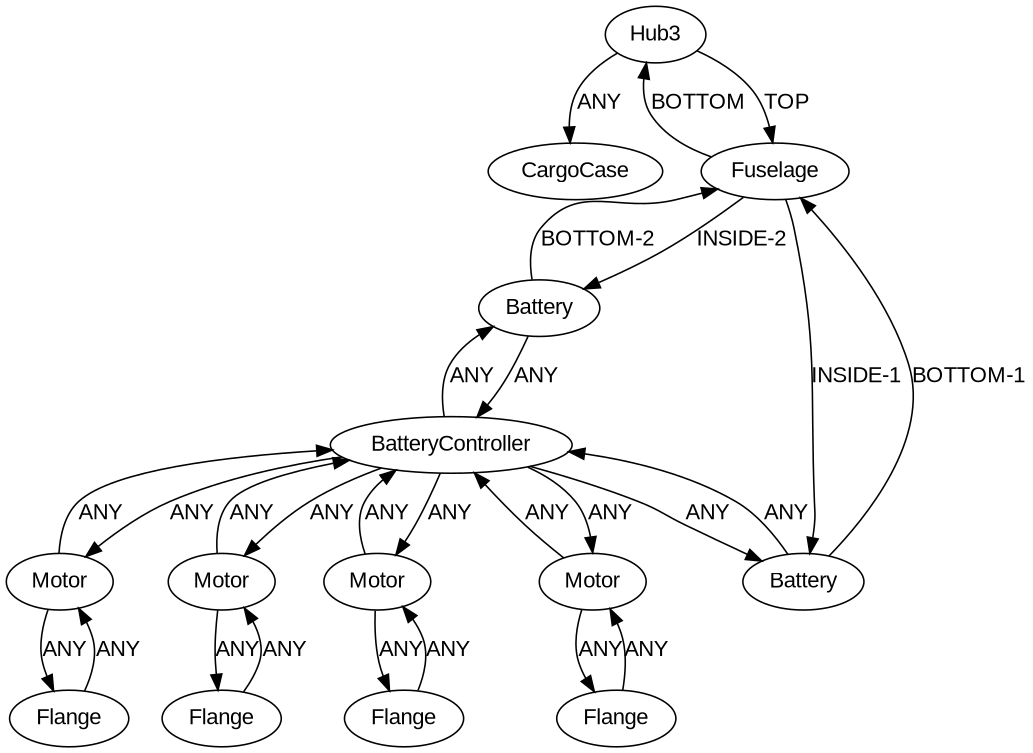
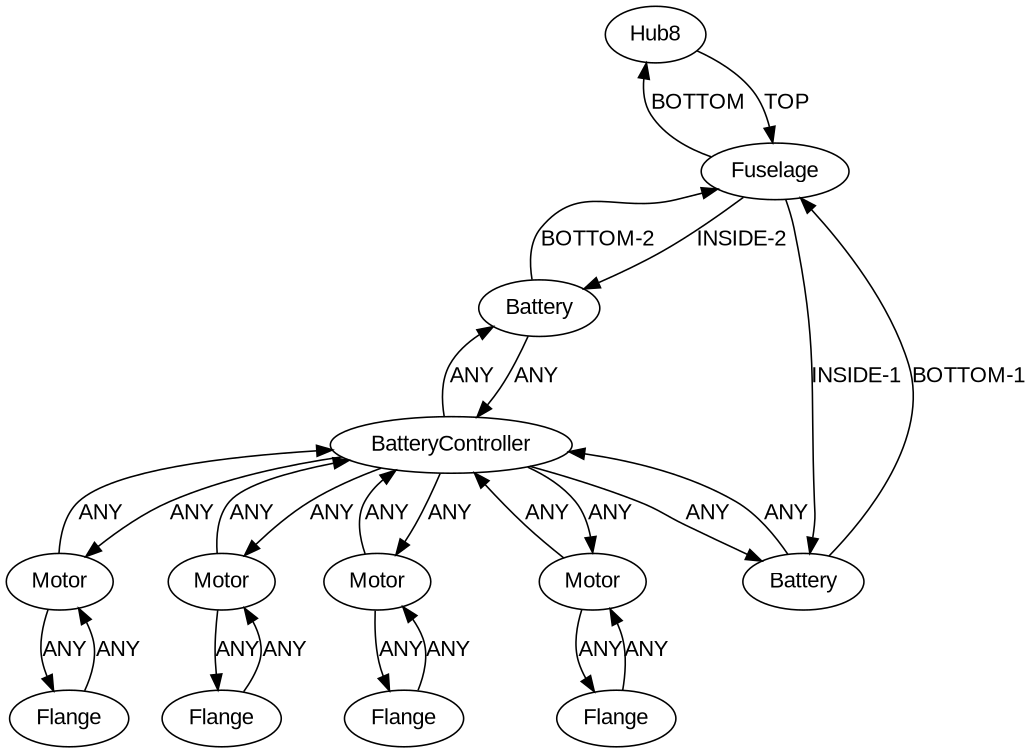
(656, 35) -> (656, 35)
(575, 171) -> none
